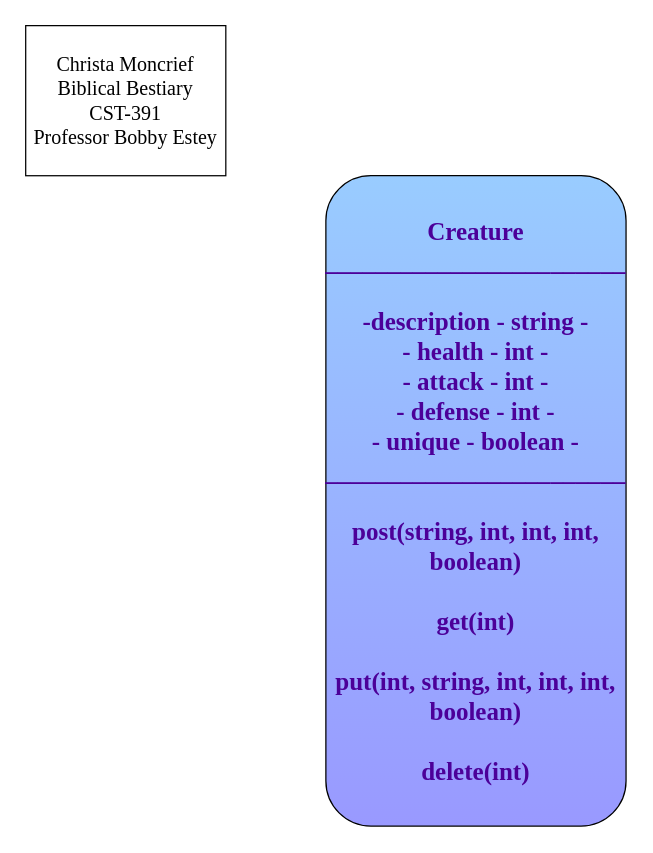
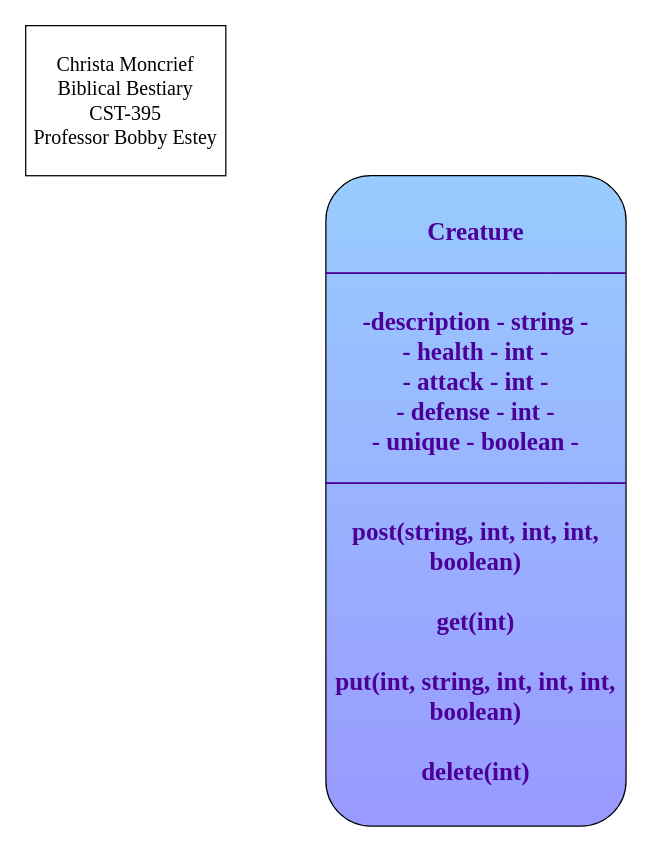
(126, 101) -> (126, 101)
